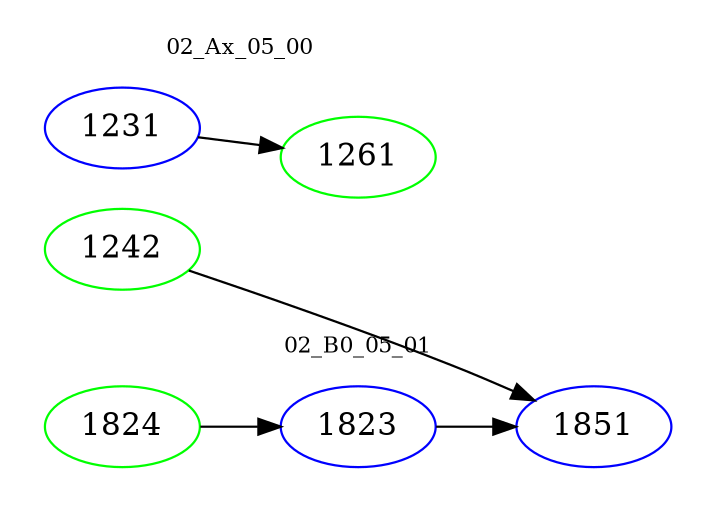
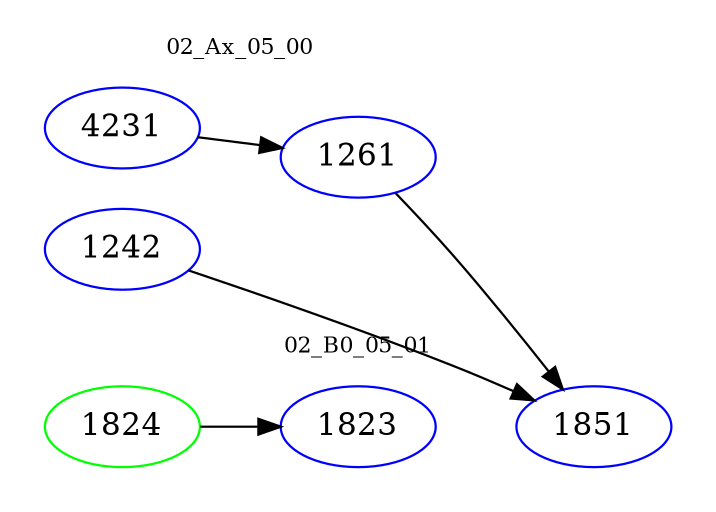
(122, 128) -> (122, 128)
(358, 157) -> (358, 157)
(122, 249) -> (122, 249)
(465, 427) -> (475, 280)
